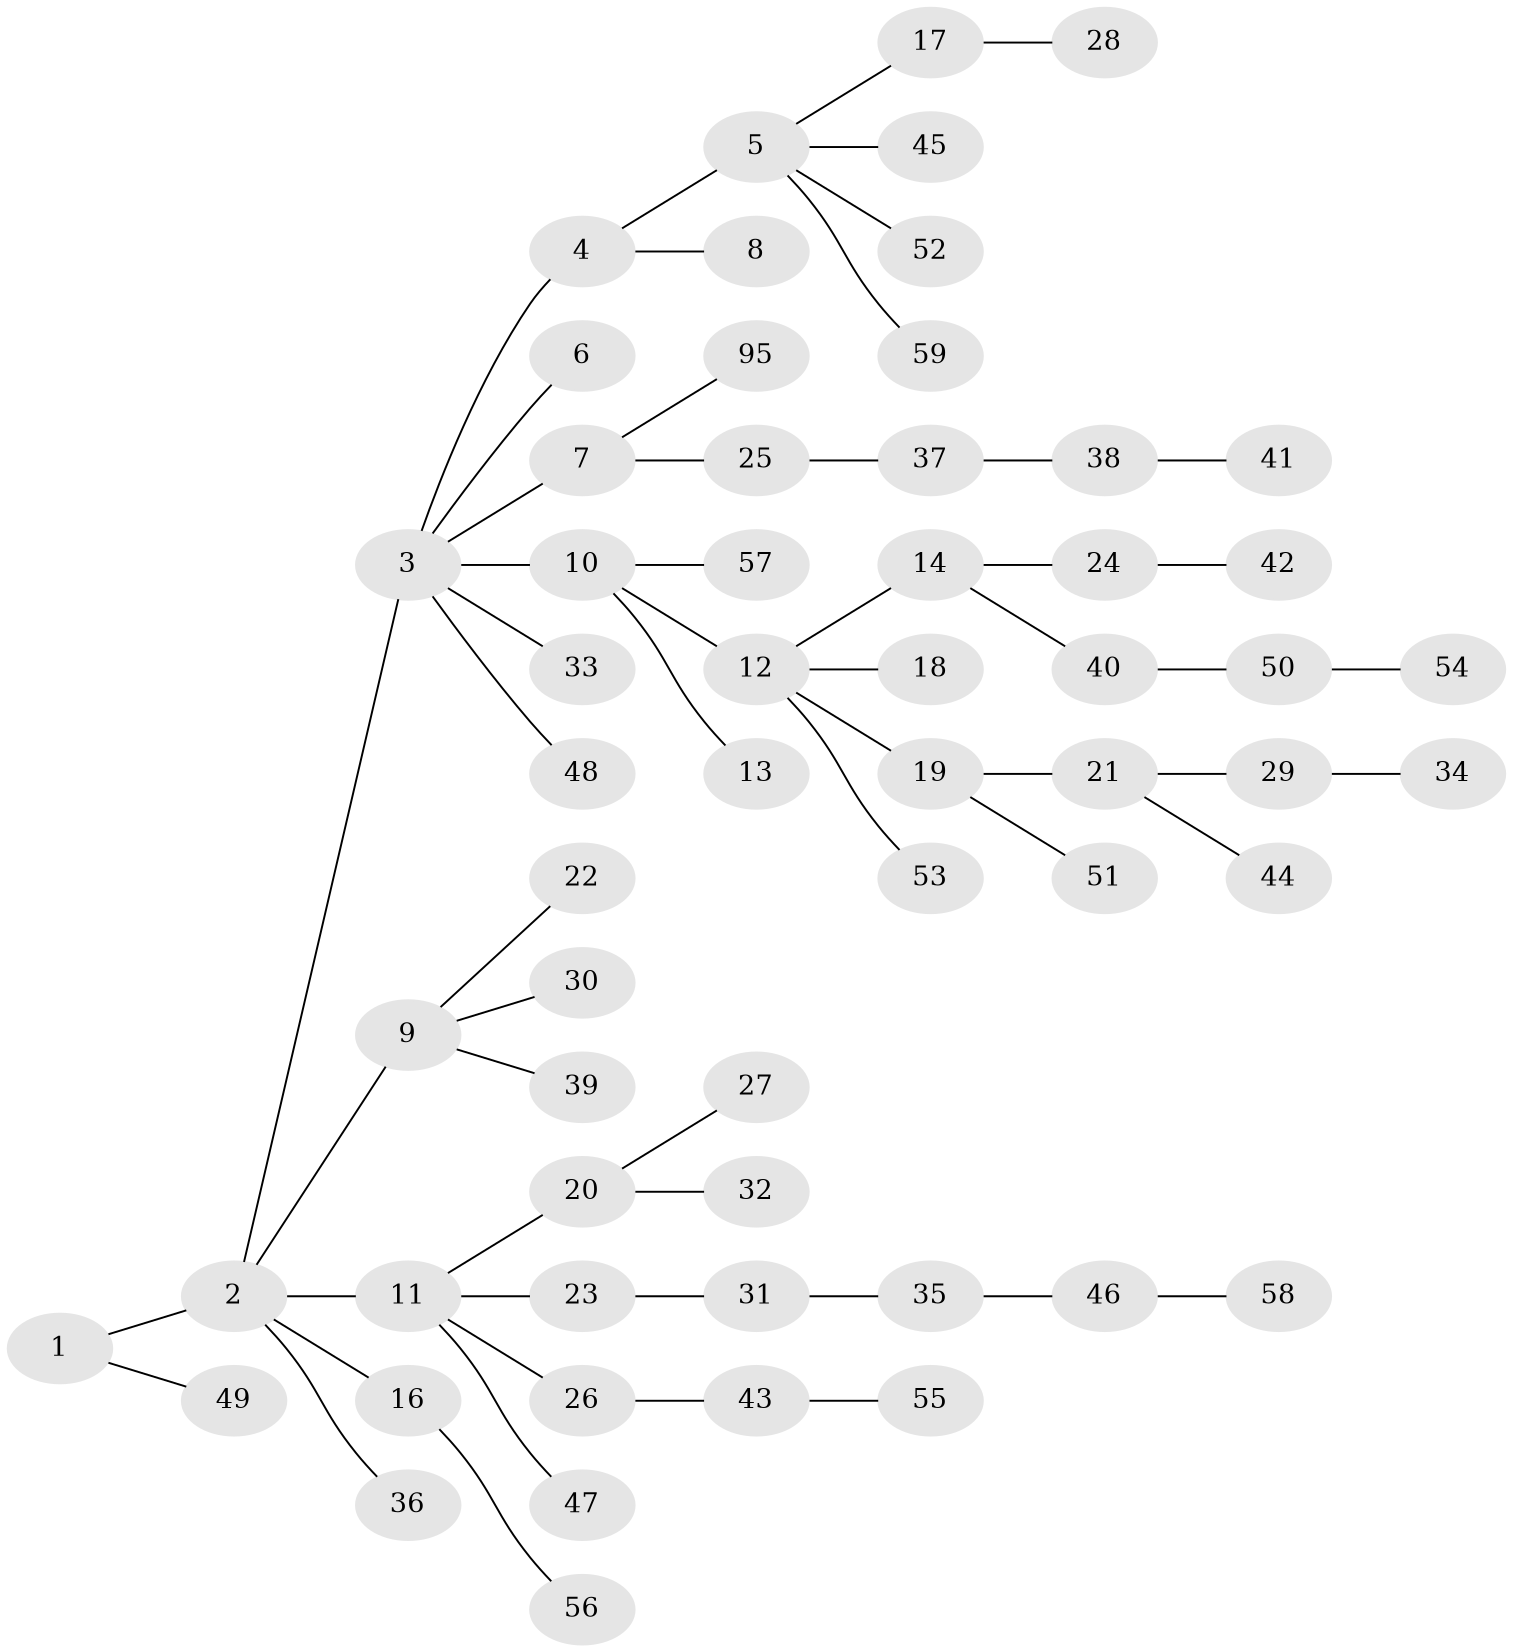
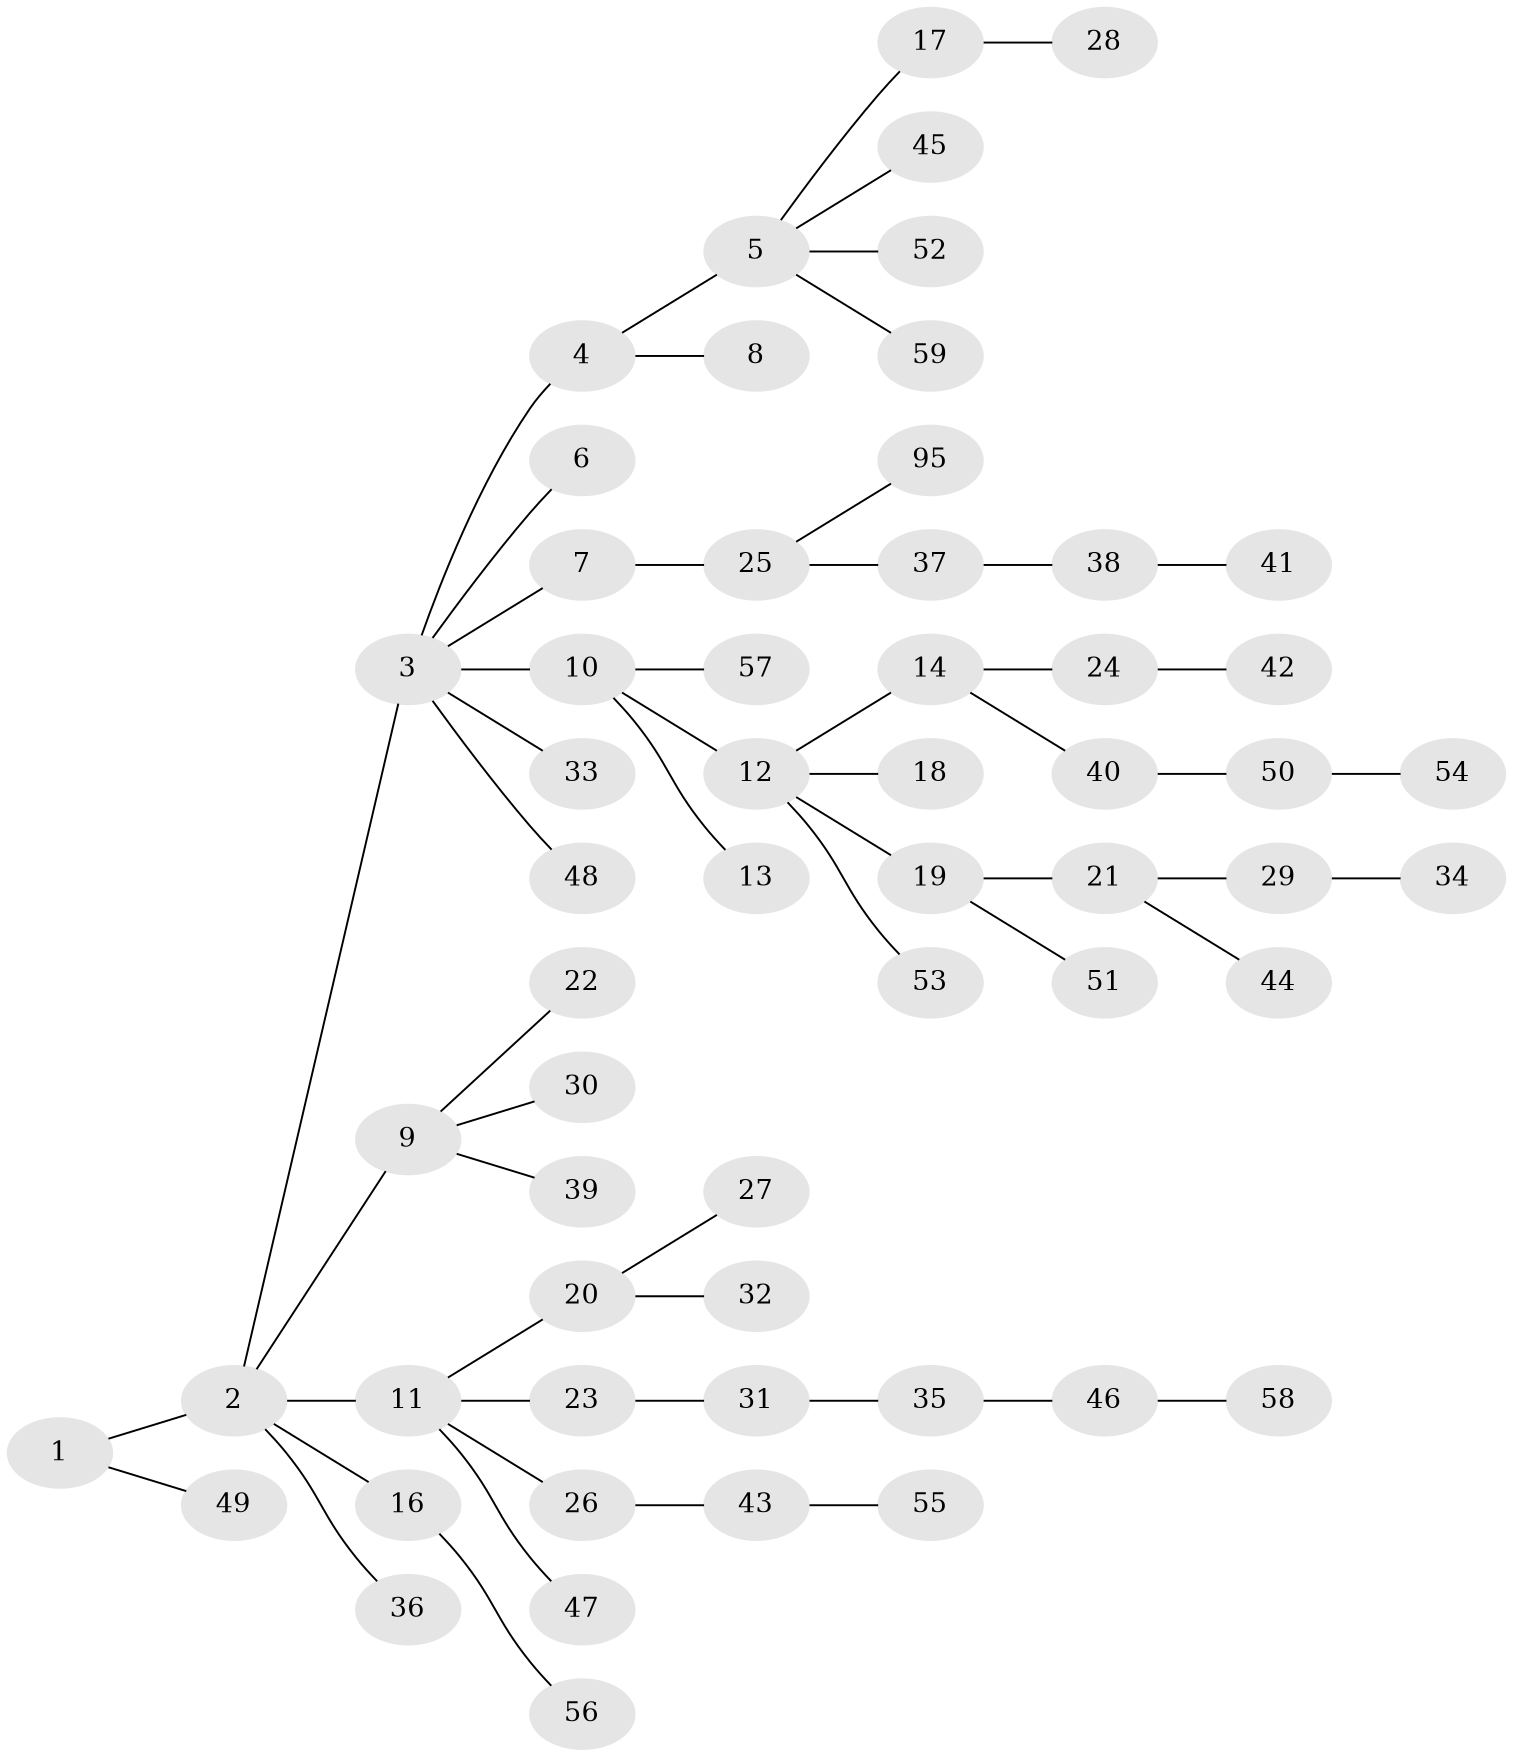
(669, 408) -> (844, 513)
